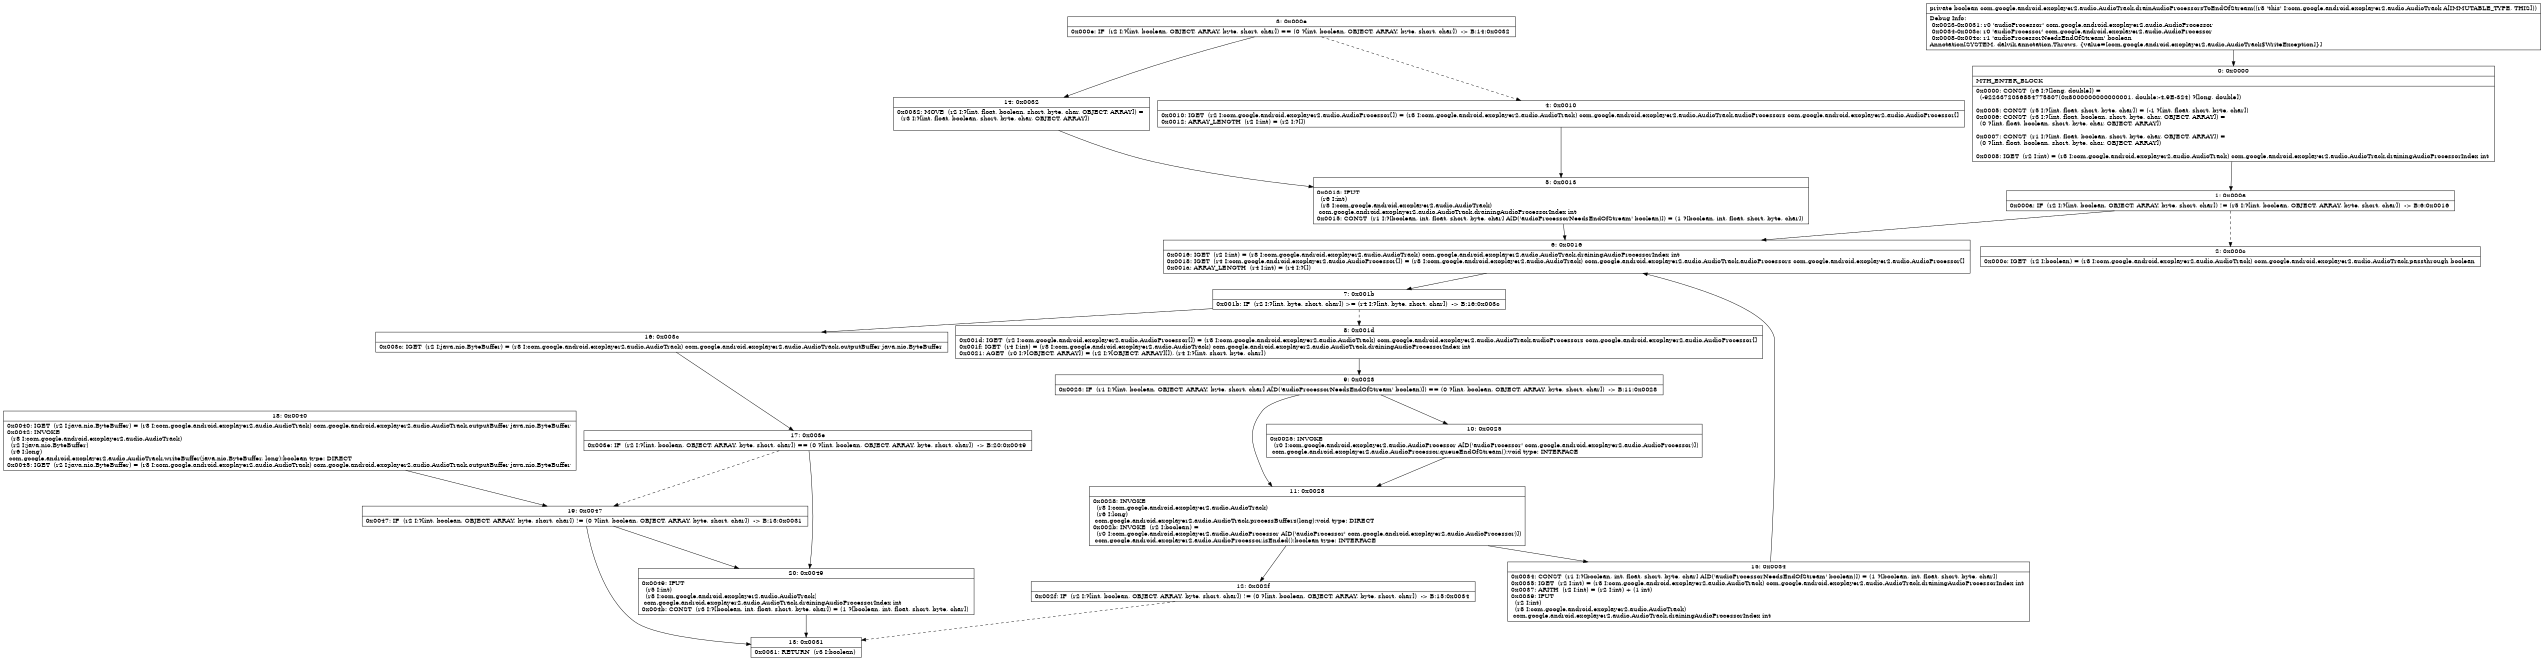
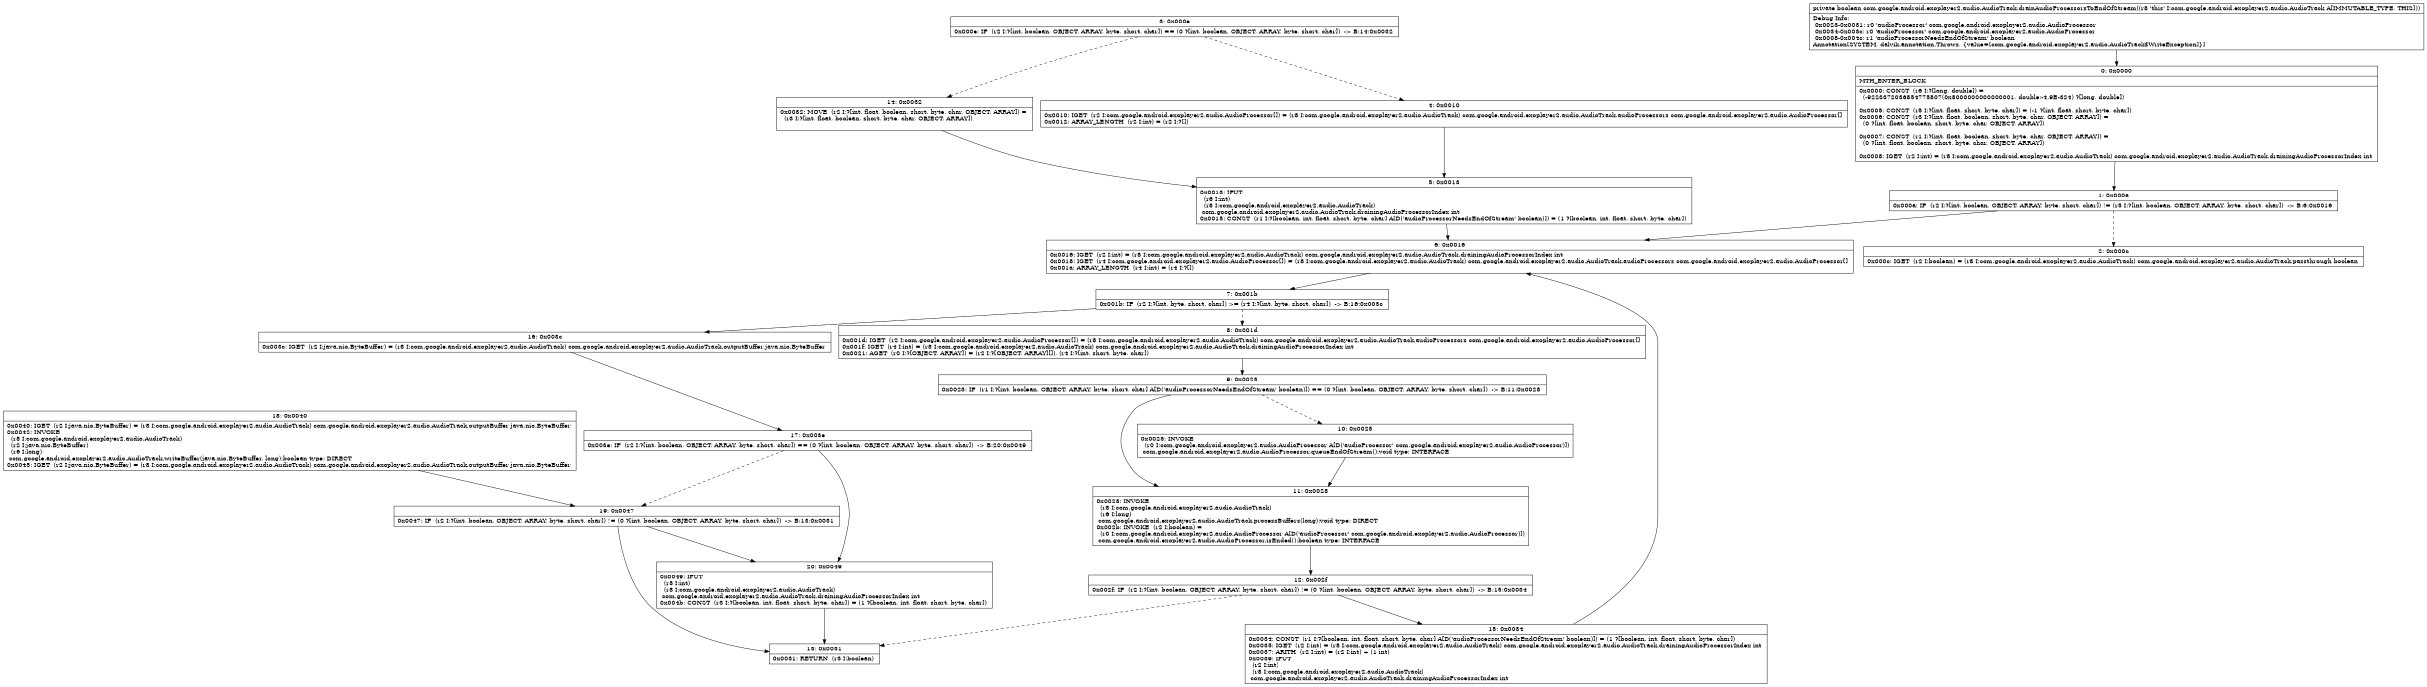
(1161, 64) -> (1044, 64)
(1412, 409) -> (1290, 409)
(1536, 554) -> (1378, 609)
